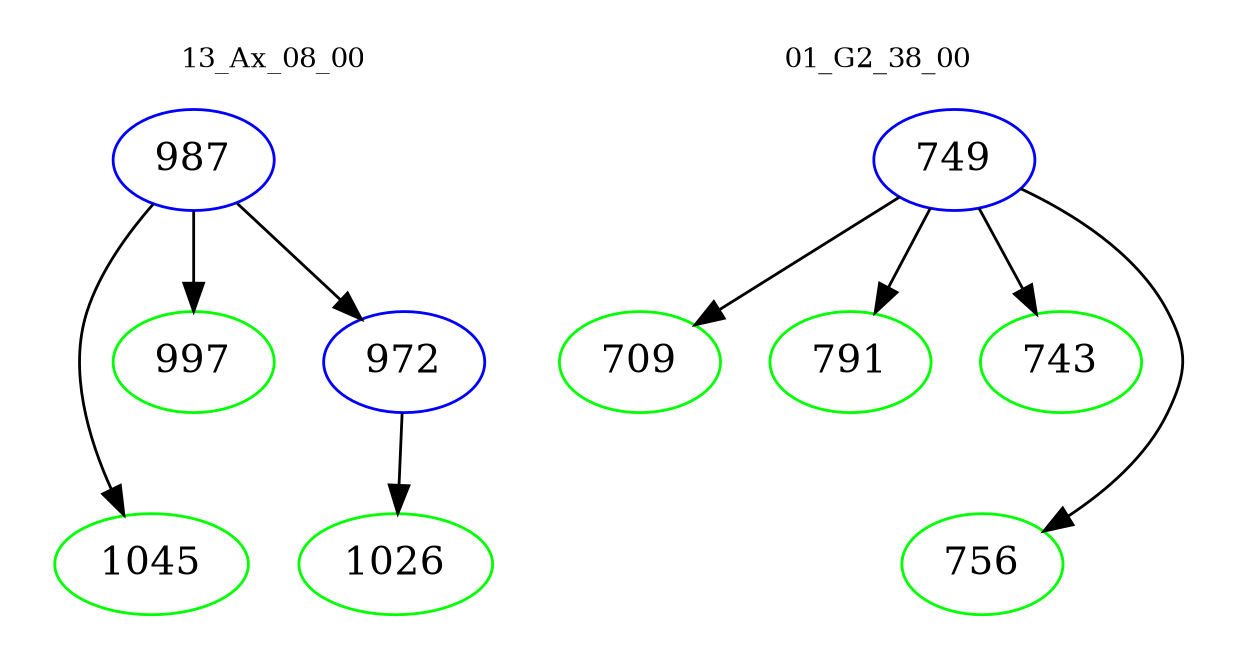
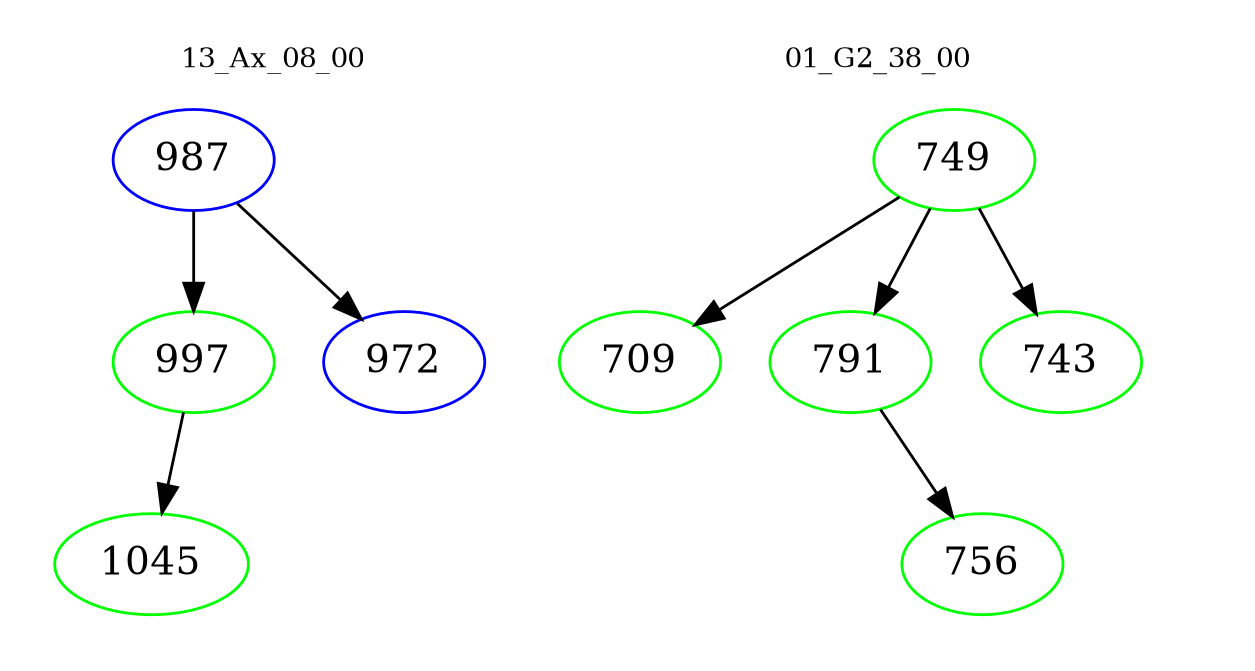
(954, 160) -> (954, 160)
(1179, 338) -> (908, 451)
(81, 339) -> (176, 449)
(396, 564) -> none
